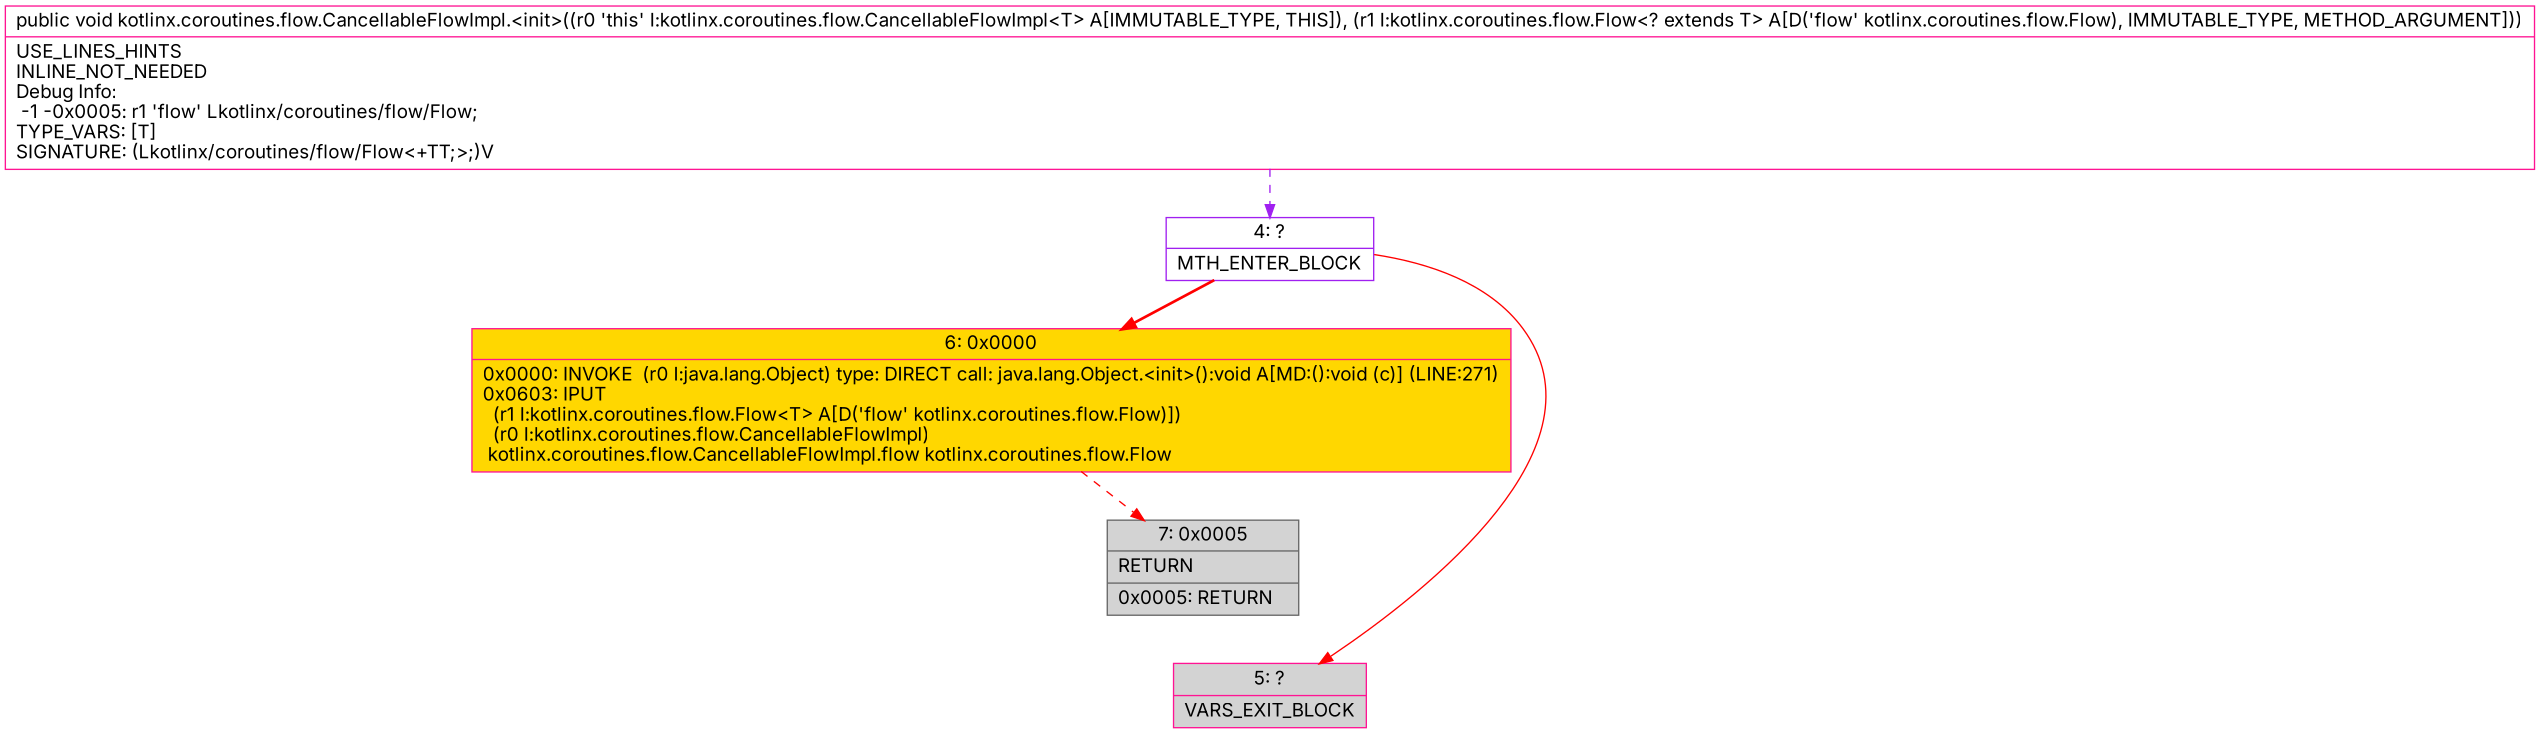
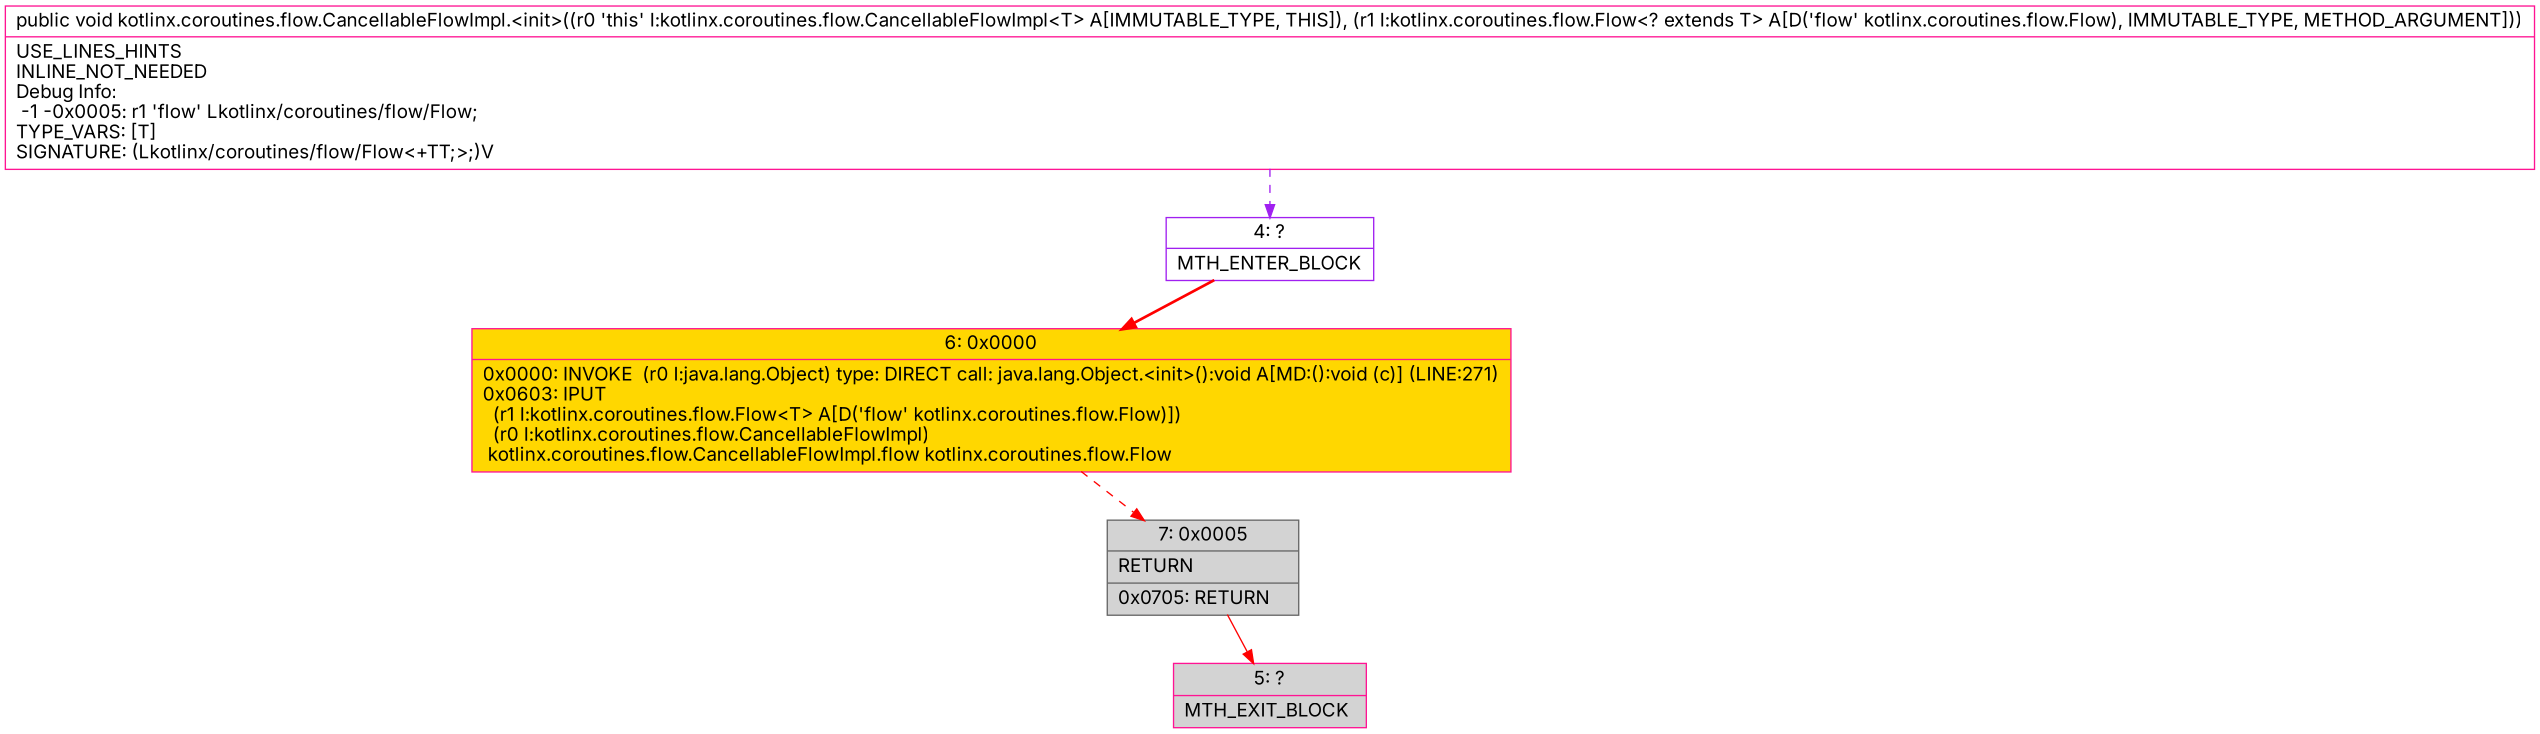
(1534, 447) -> (1237, 633)
(1203, 598) -> (1202, 598)
(1270, 711) -> (1267, 711)
